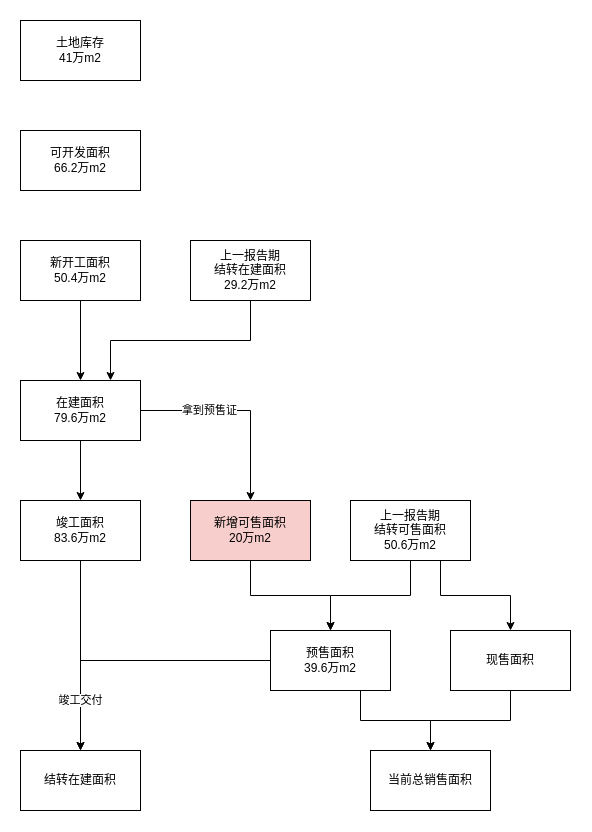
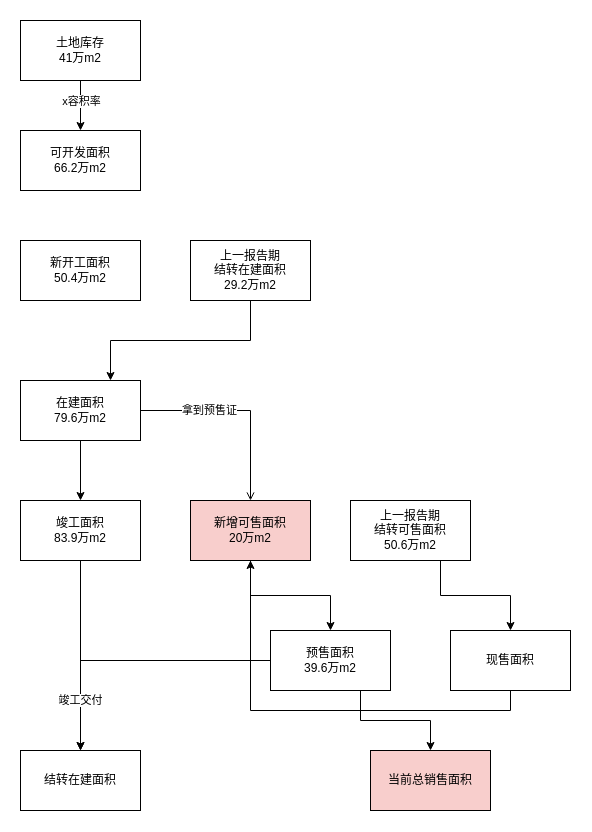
none -> (81, 102)
(81, 337) -> none
(251, 492) -> (251, 494)
(81, 531) -> (81, 531)
(389, 596) -> none
(478, 721) -> (326, 711)
(431, 781) -> (431, 781)
